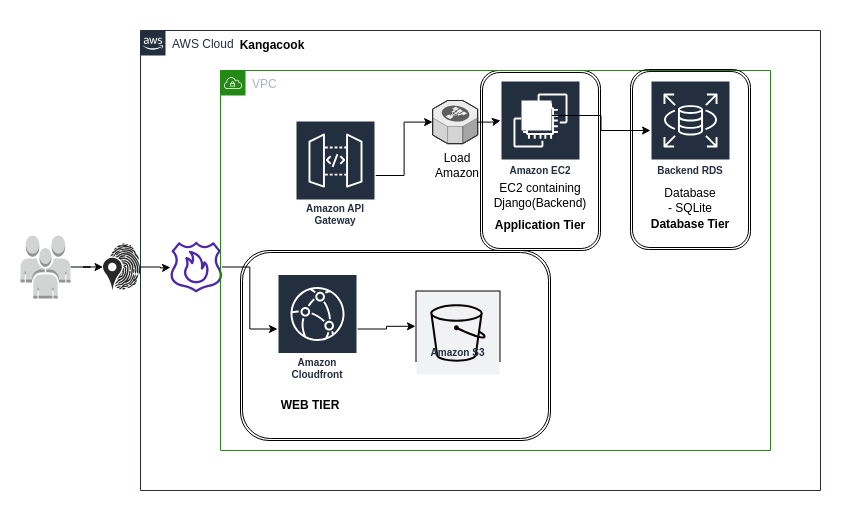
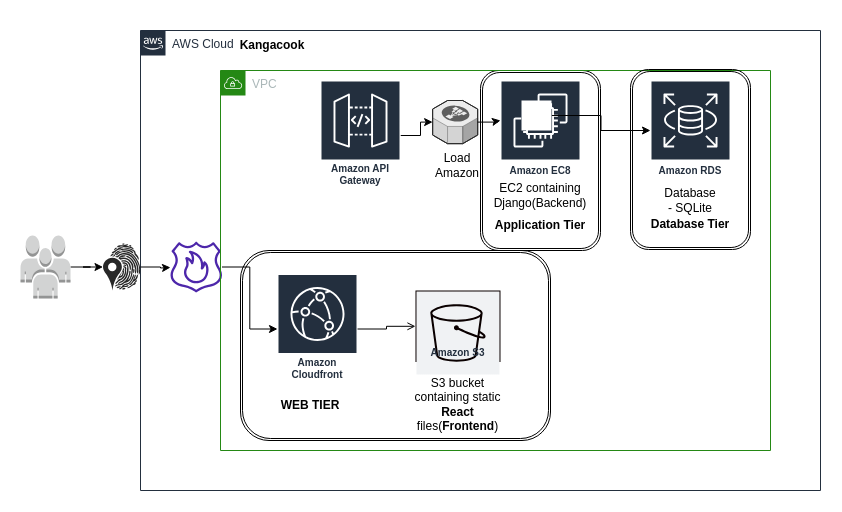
(541, 171) -> (541, 171)
(691, 171) -> (691, 171)
(336, 176) -> (361, 136)
(407, 326) -> (409, 326)
none -> (458, 405)
